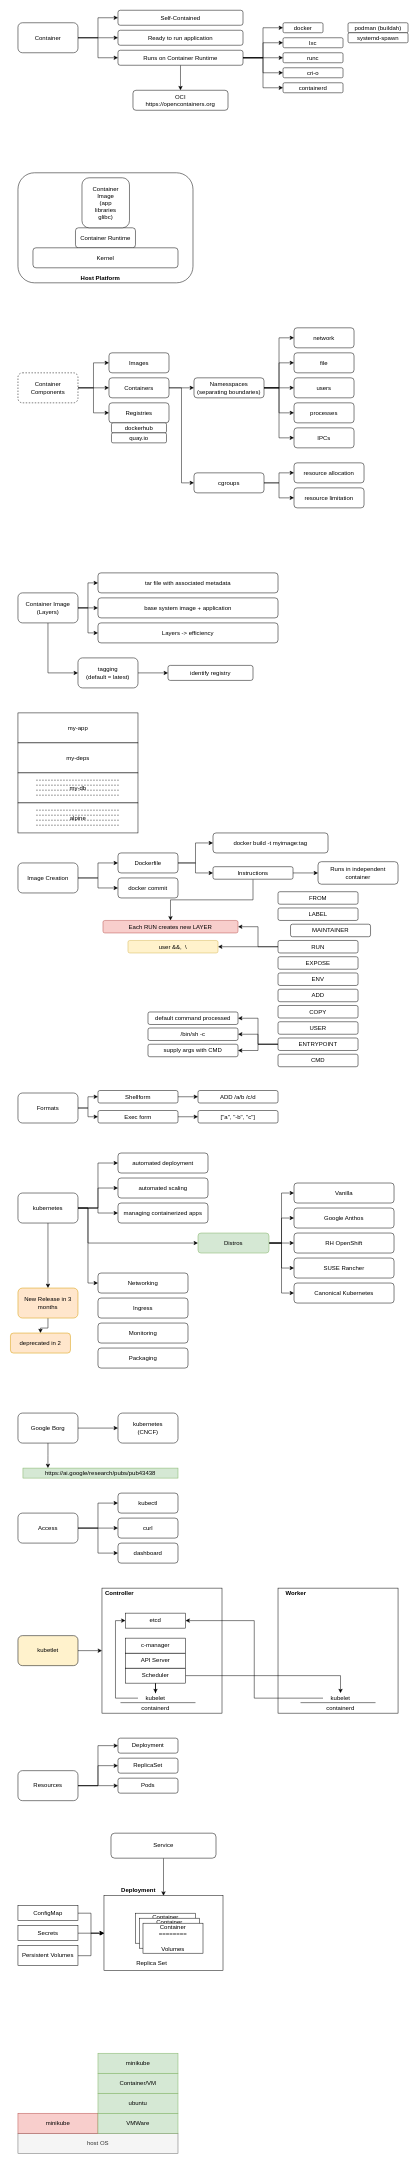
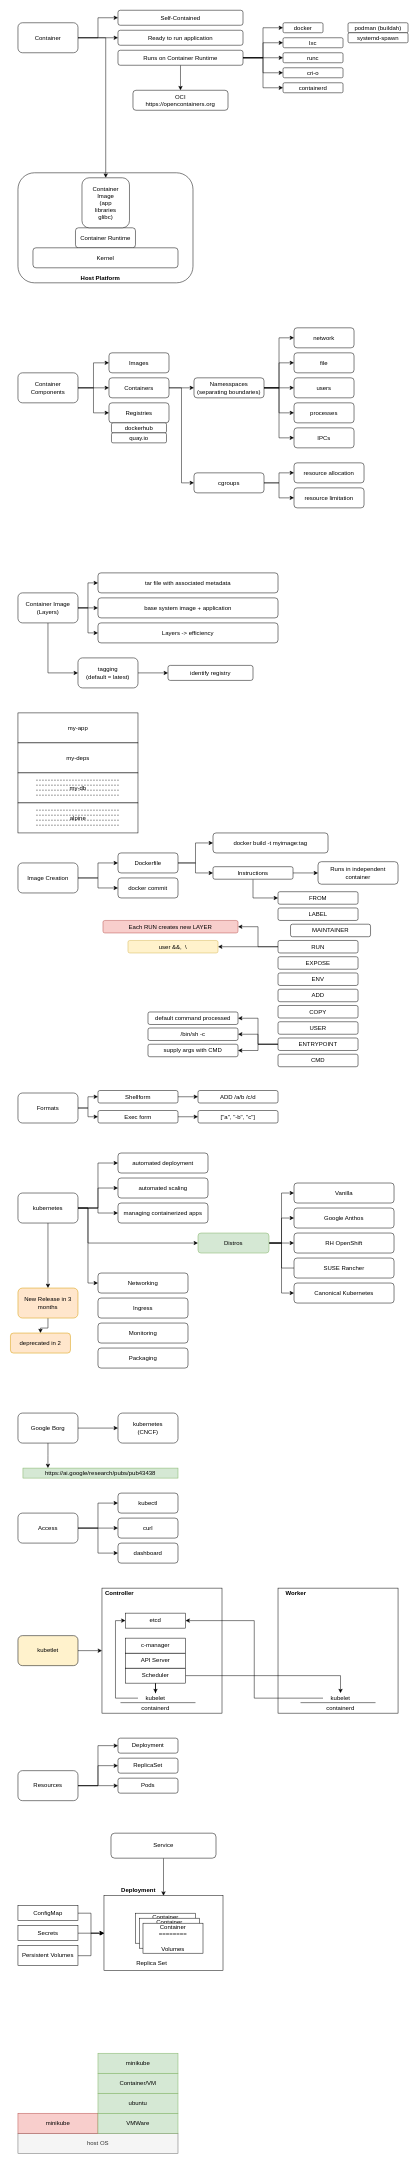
(114, 58) -> (106, 173)
(48, 388) -> (48, 388)
(170, 900) -> (274, 898)
(290, 1268) -> (291, 1268)
